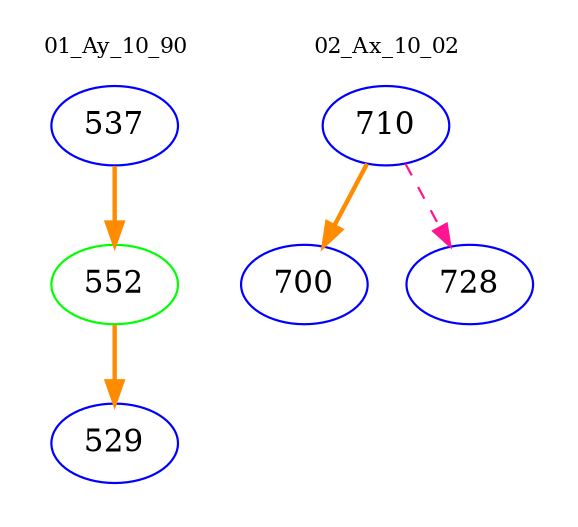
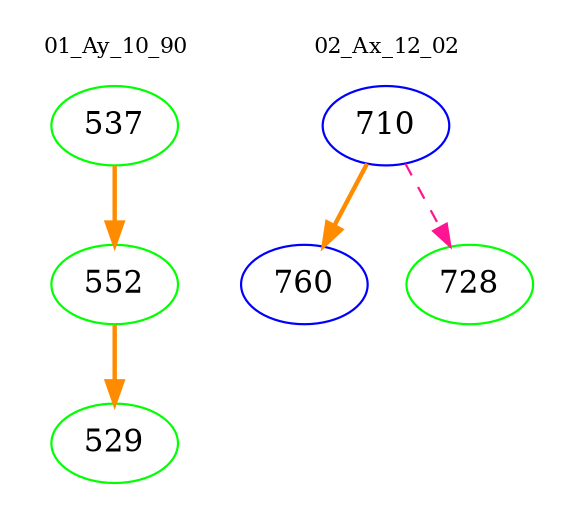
(387, 47) -> (387, 47)
(115, 126) -> (115, 126)
(304, 285) -> (304, 285)
(470, 285) -> (470, 285)
(115, 443) -> (115, 443)
